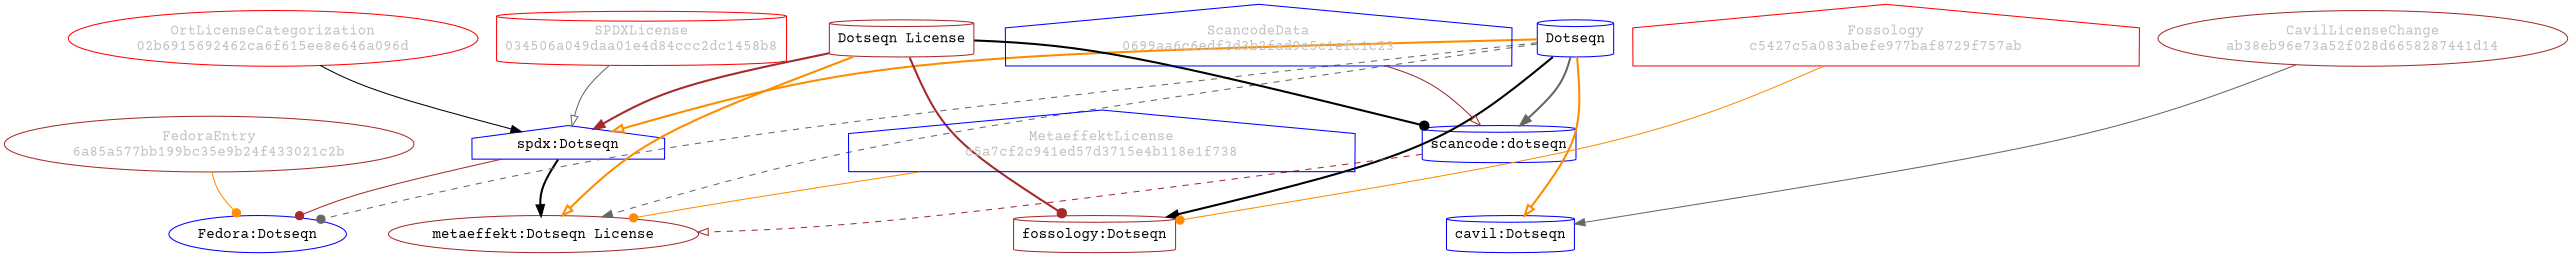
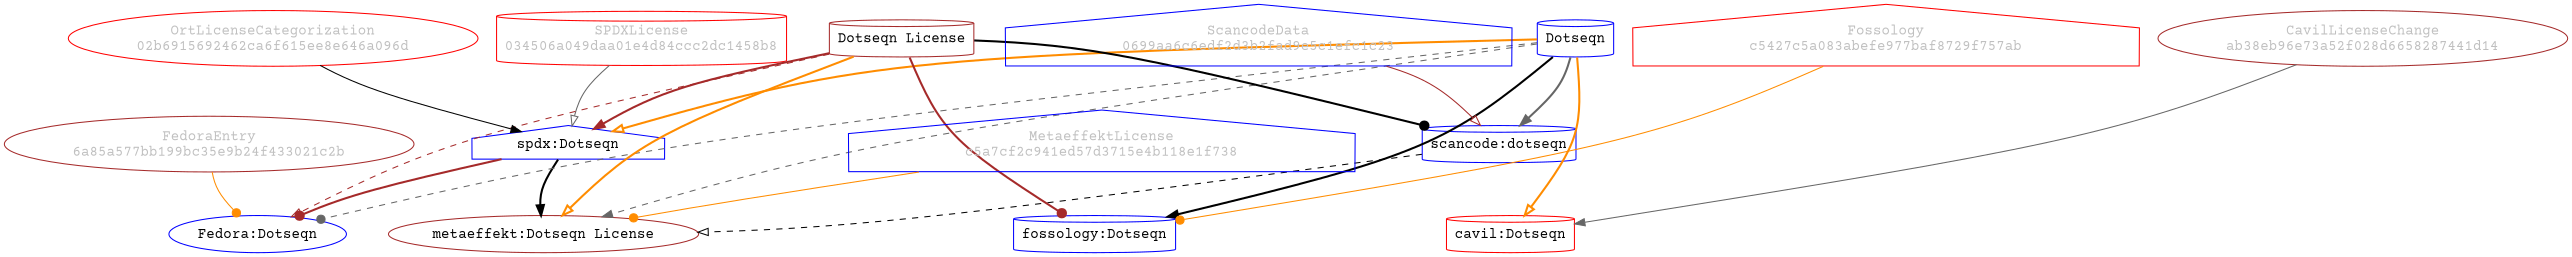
none -> (559, 116)
(401, 183) -> (401, 183)
(1066, 200) -> (1066, 200)
(1095, 234) -> (1095, 234)
(1510, 234) -> (1510, 234)
